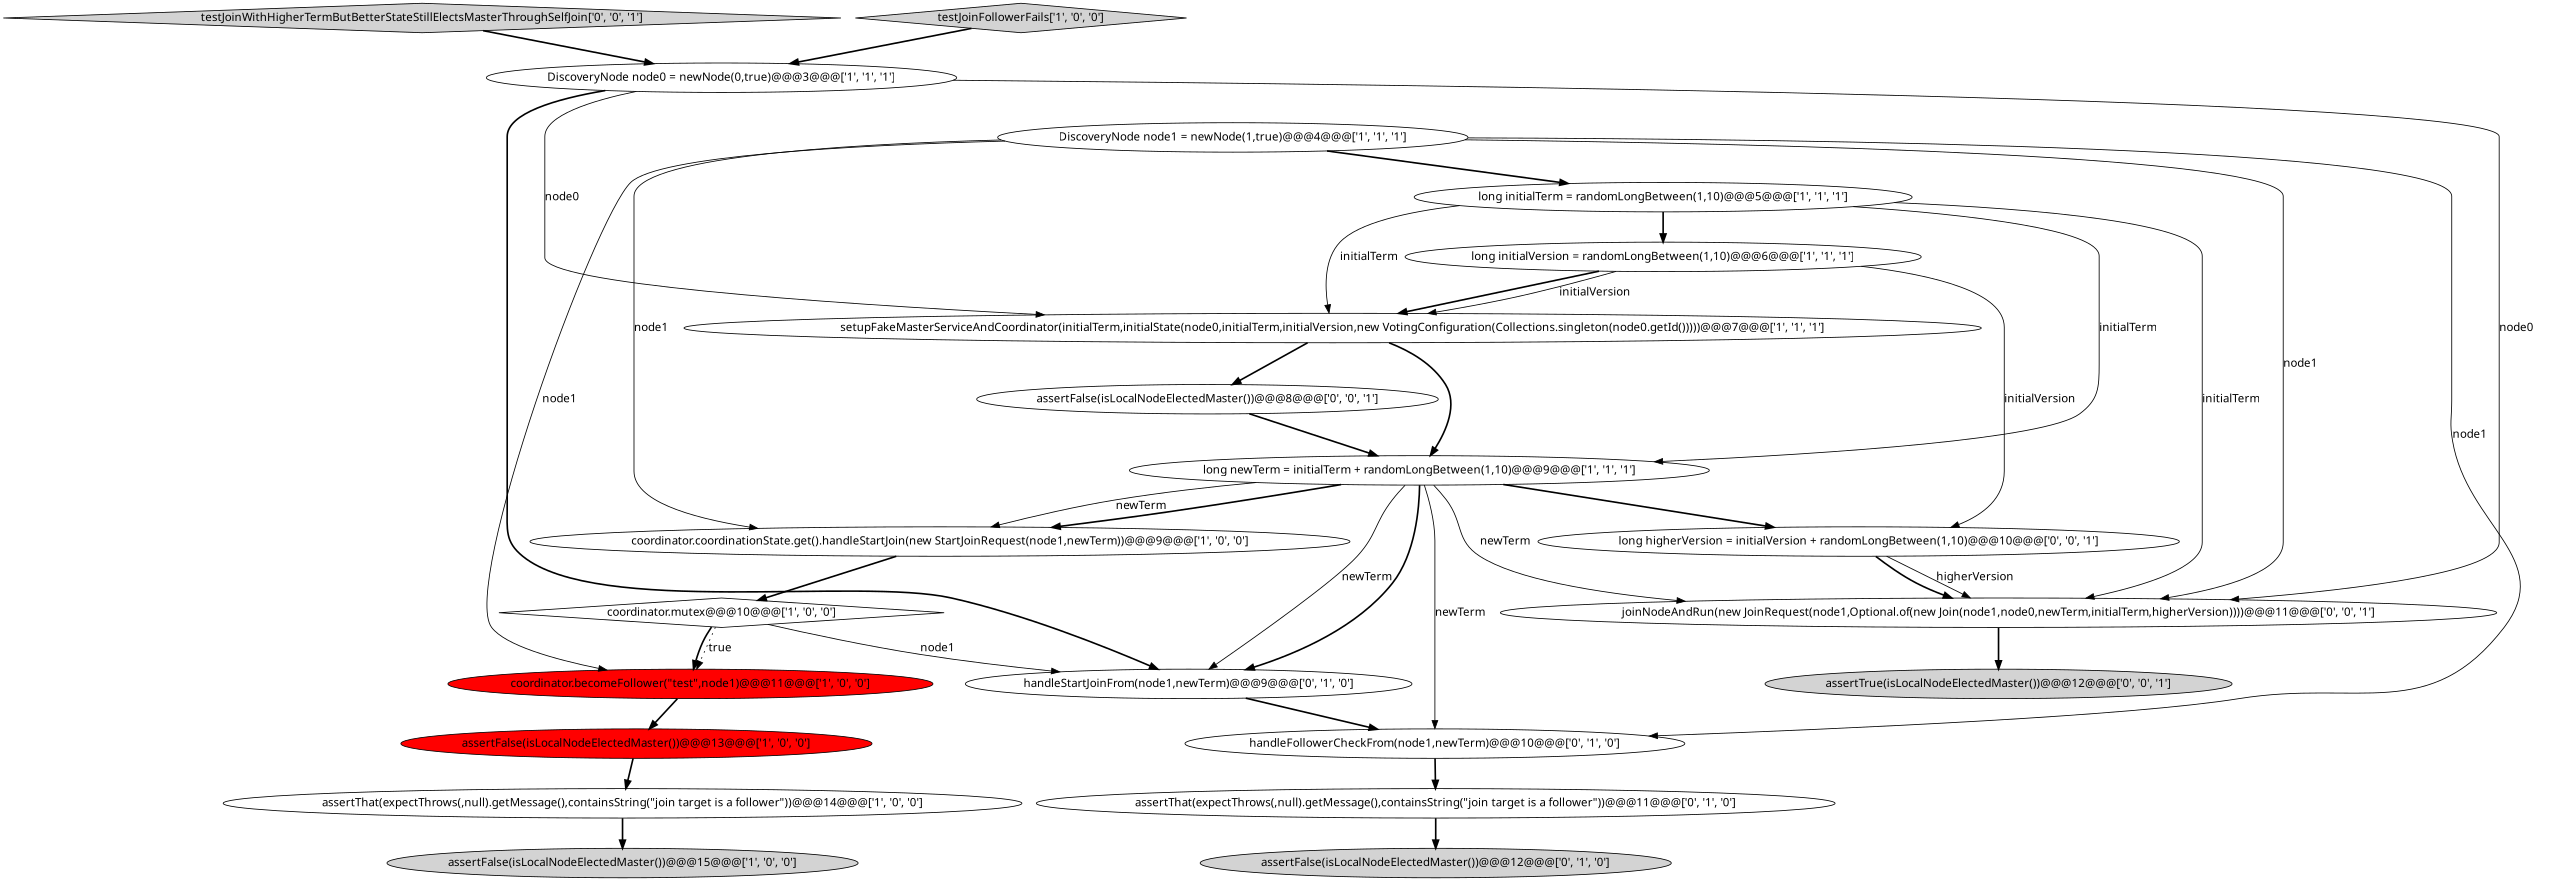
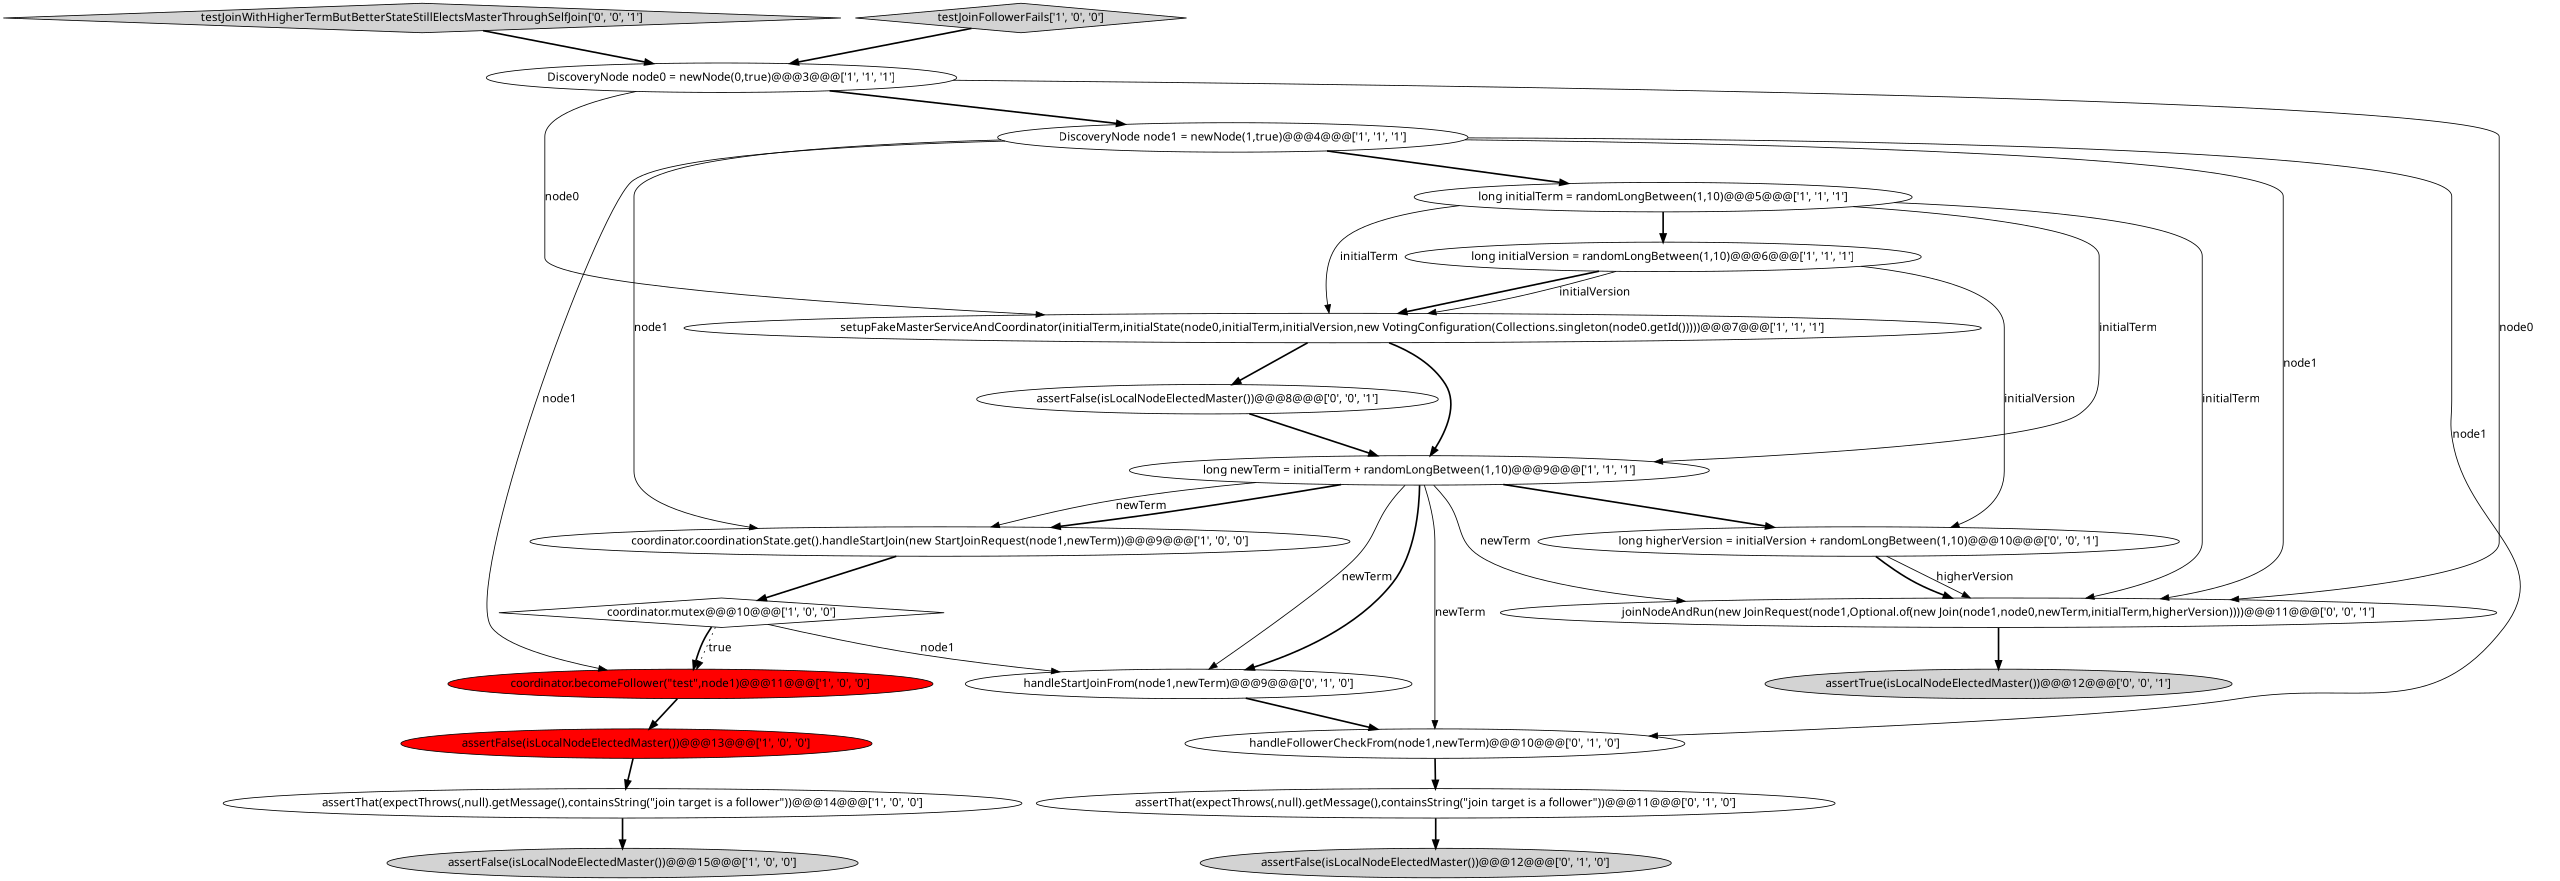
(571, 577) -> (973, 107)
